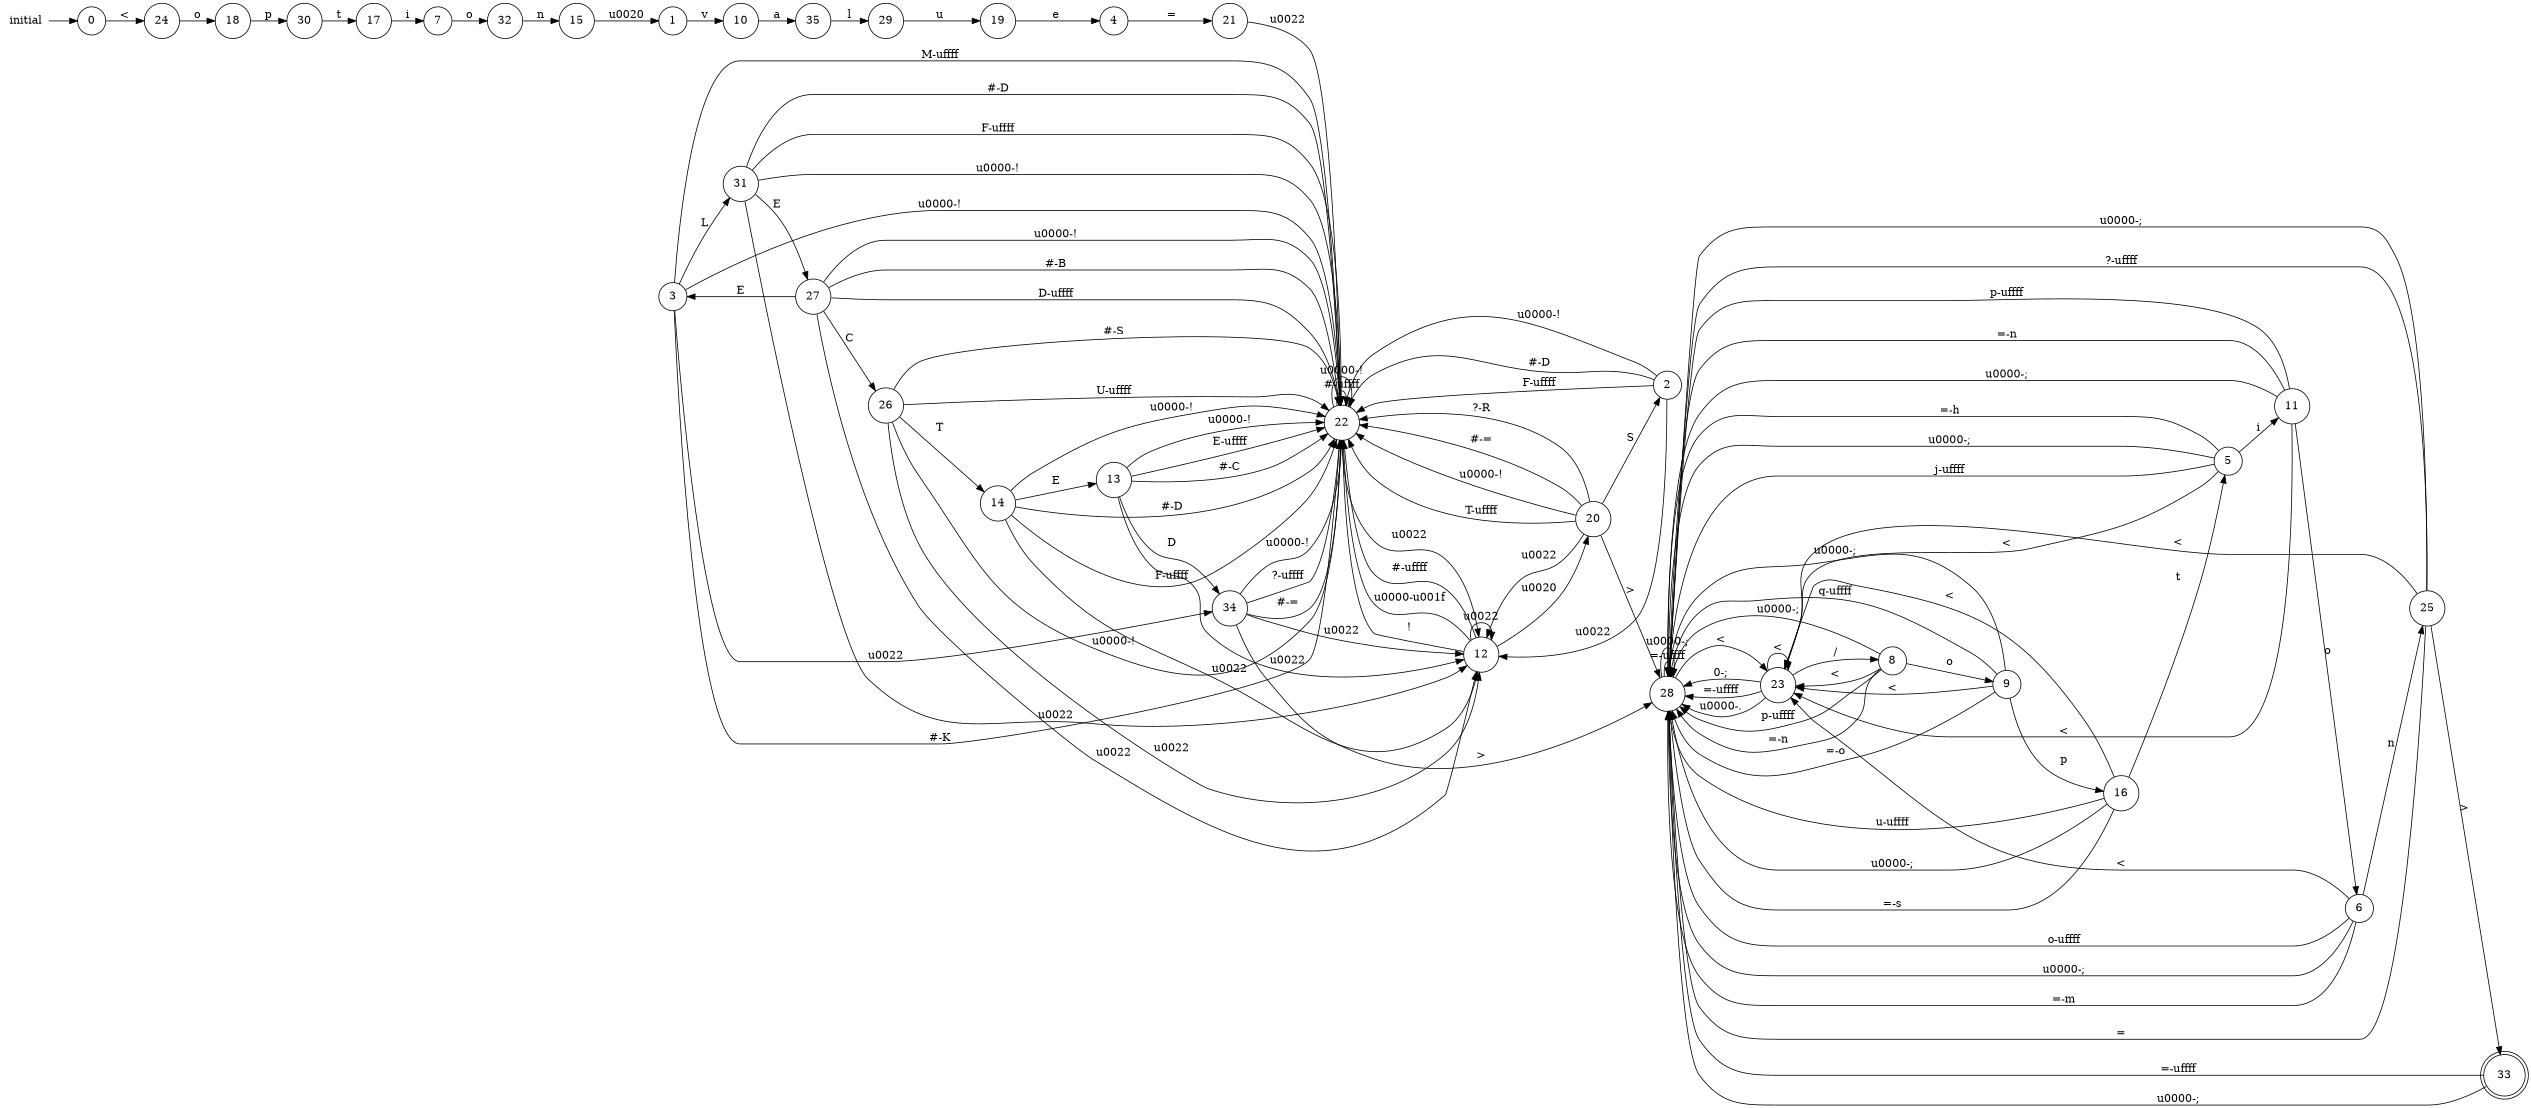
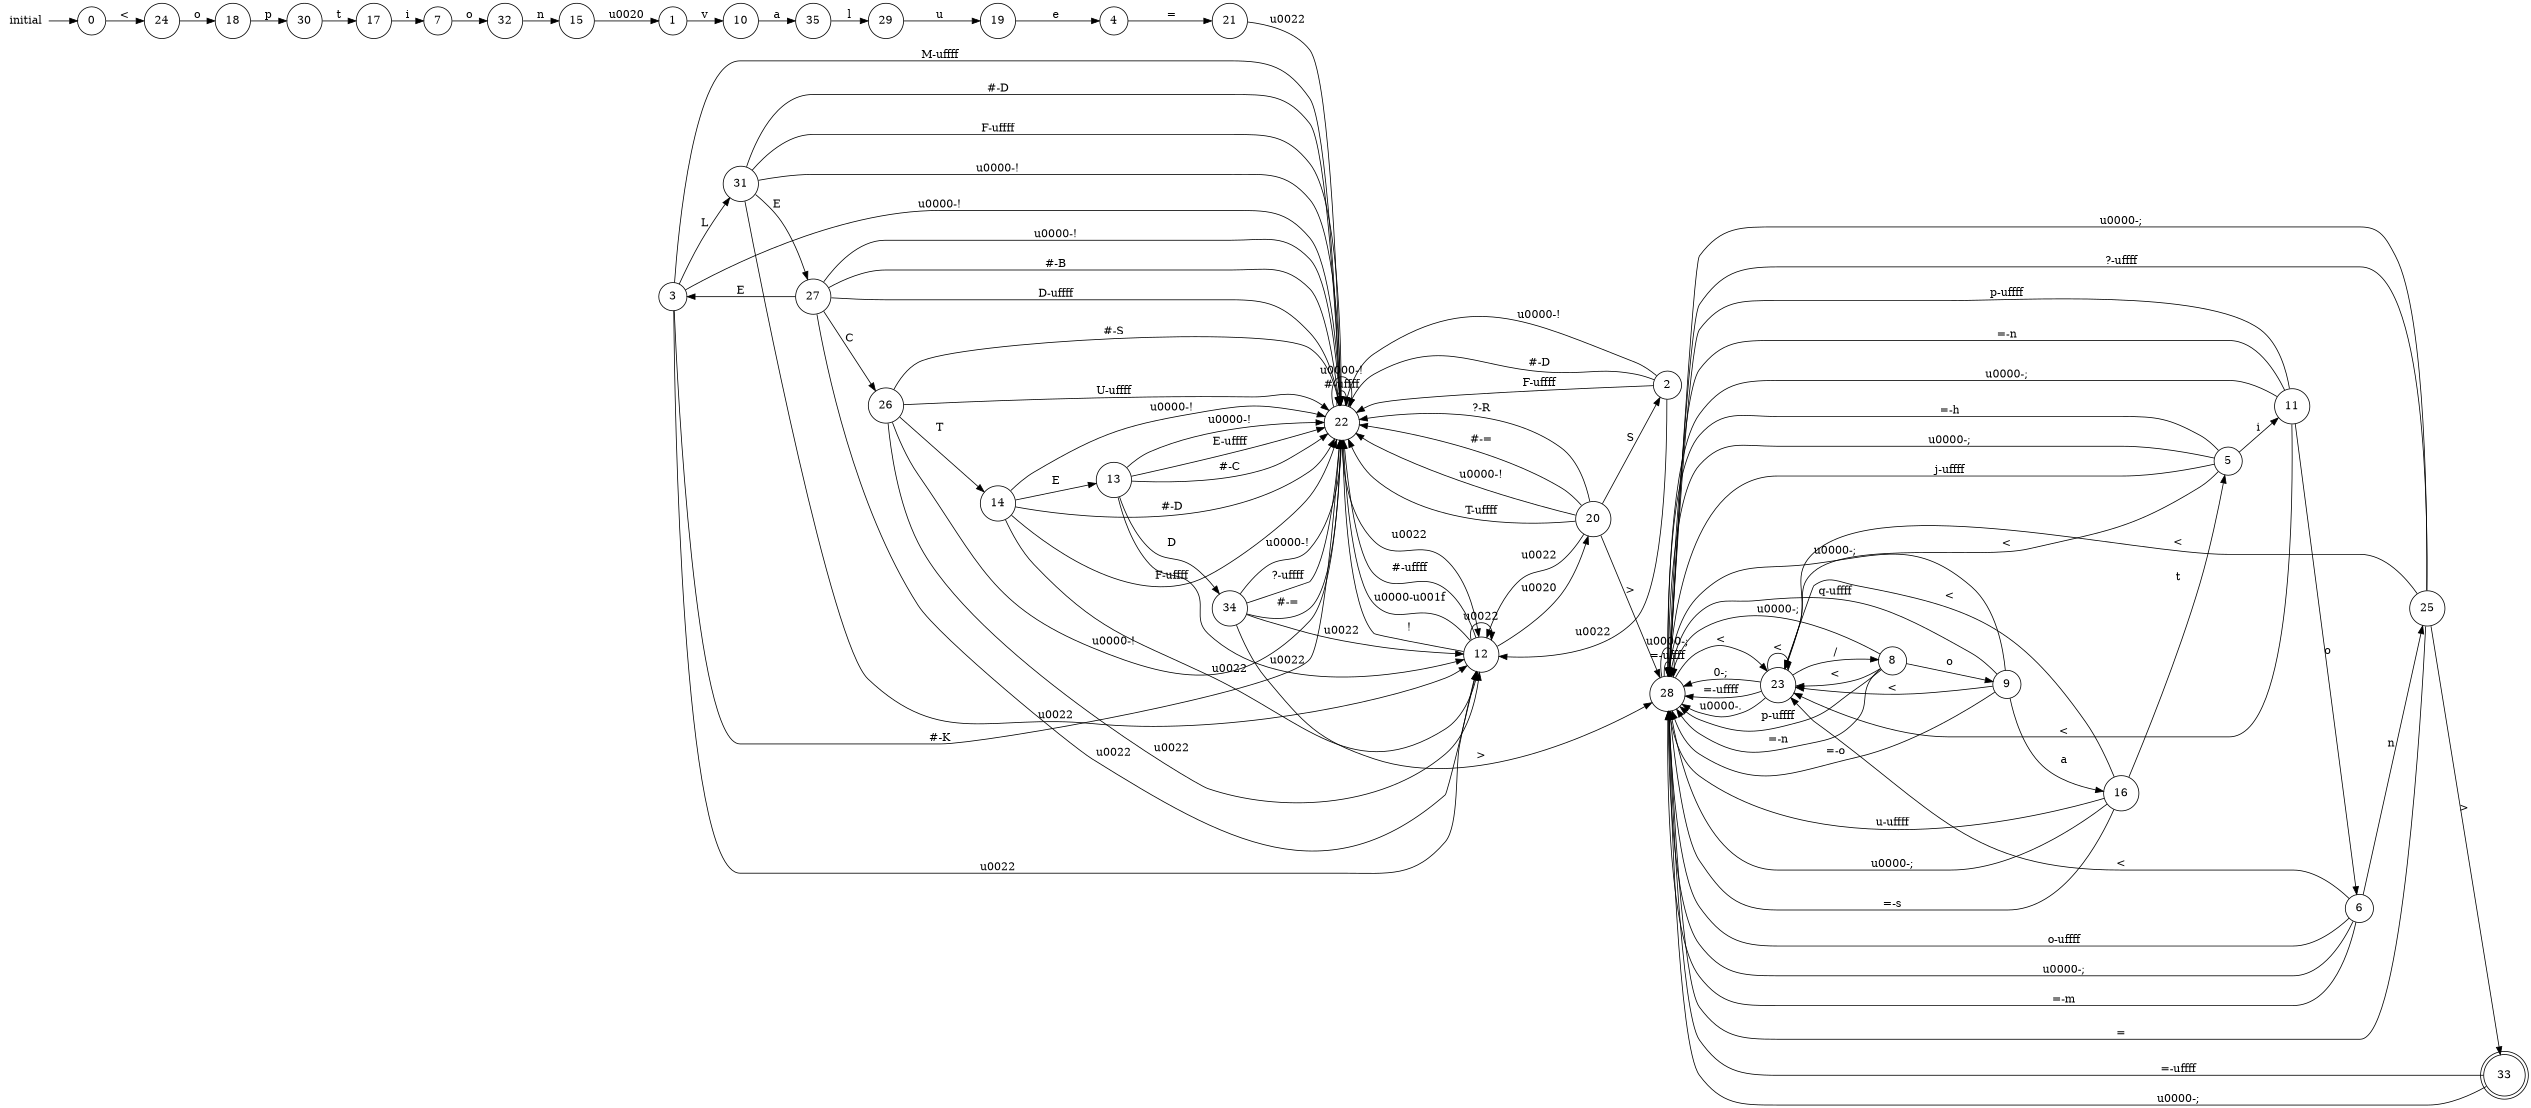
(793, 662) -> (894, 873)
(2064, 760) -> (2064, 760)
